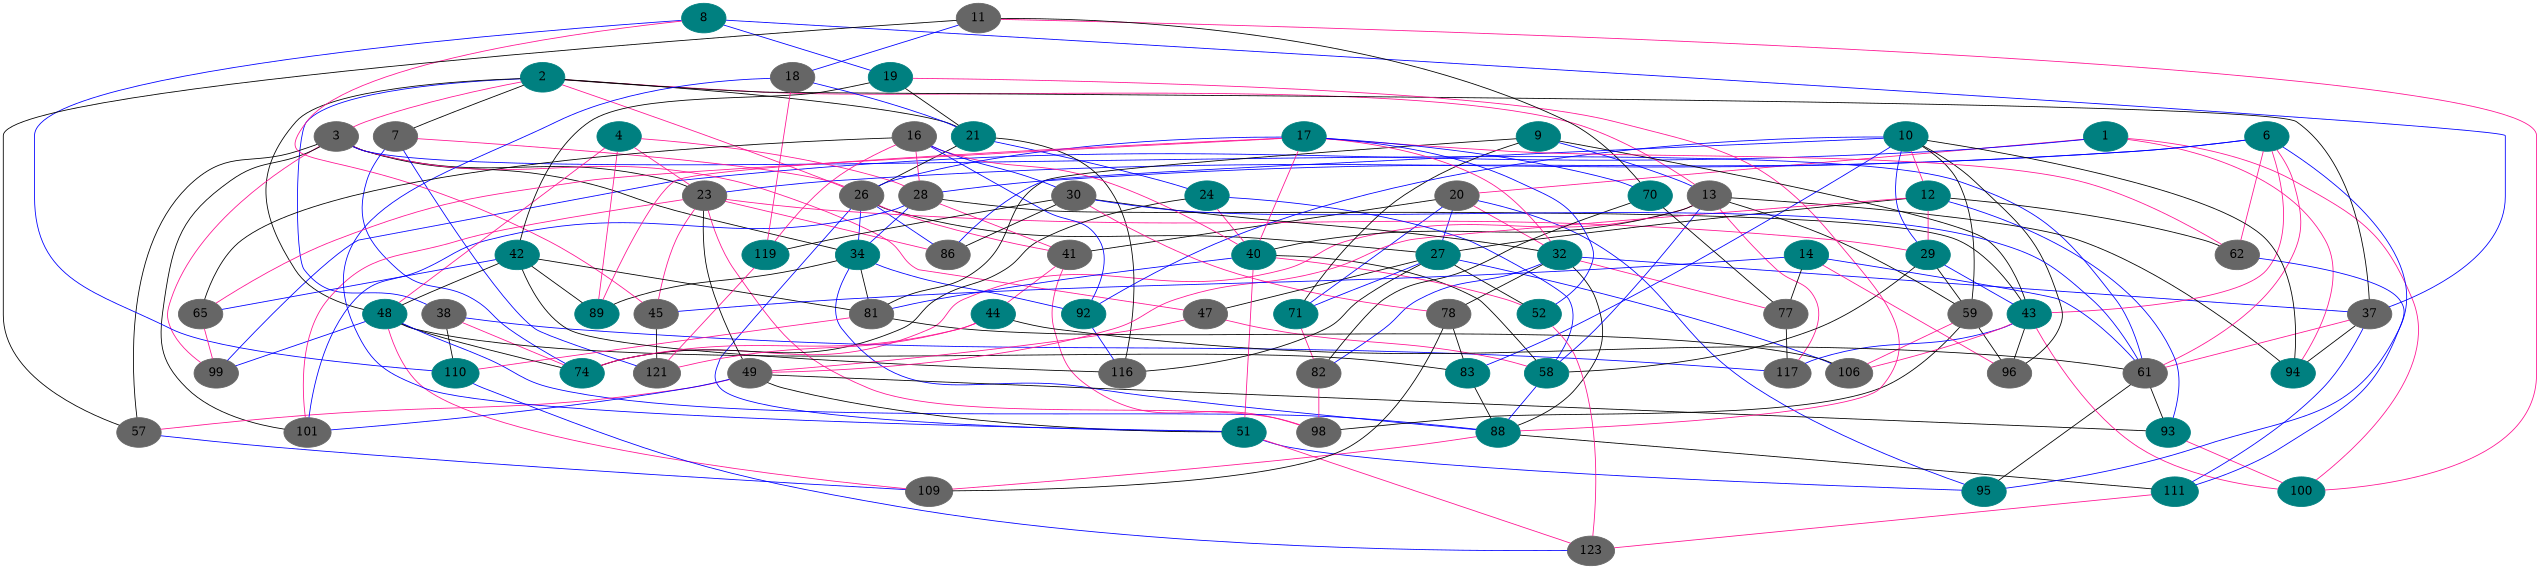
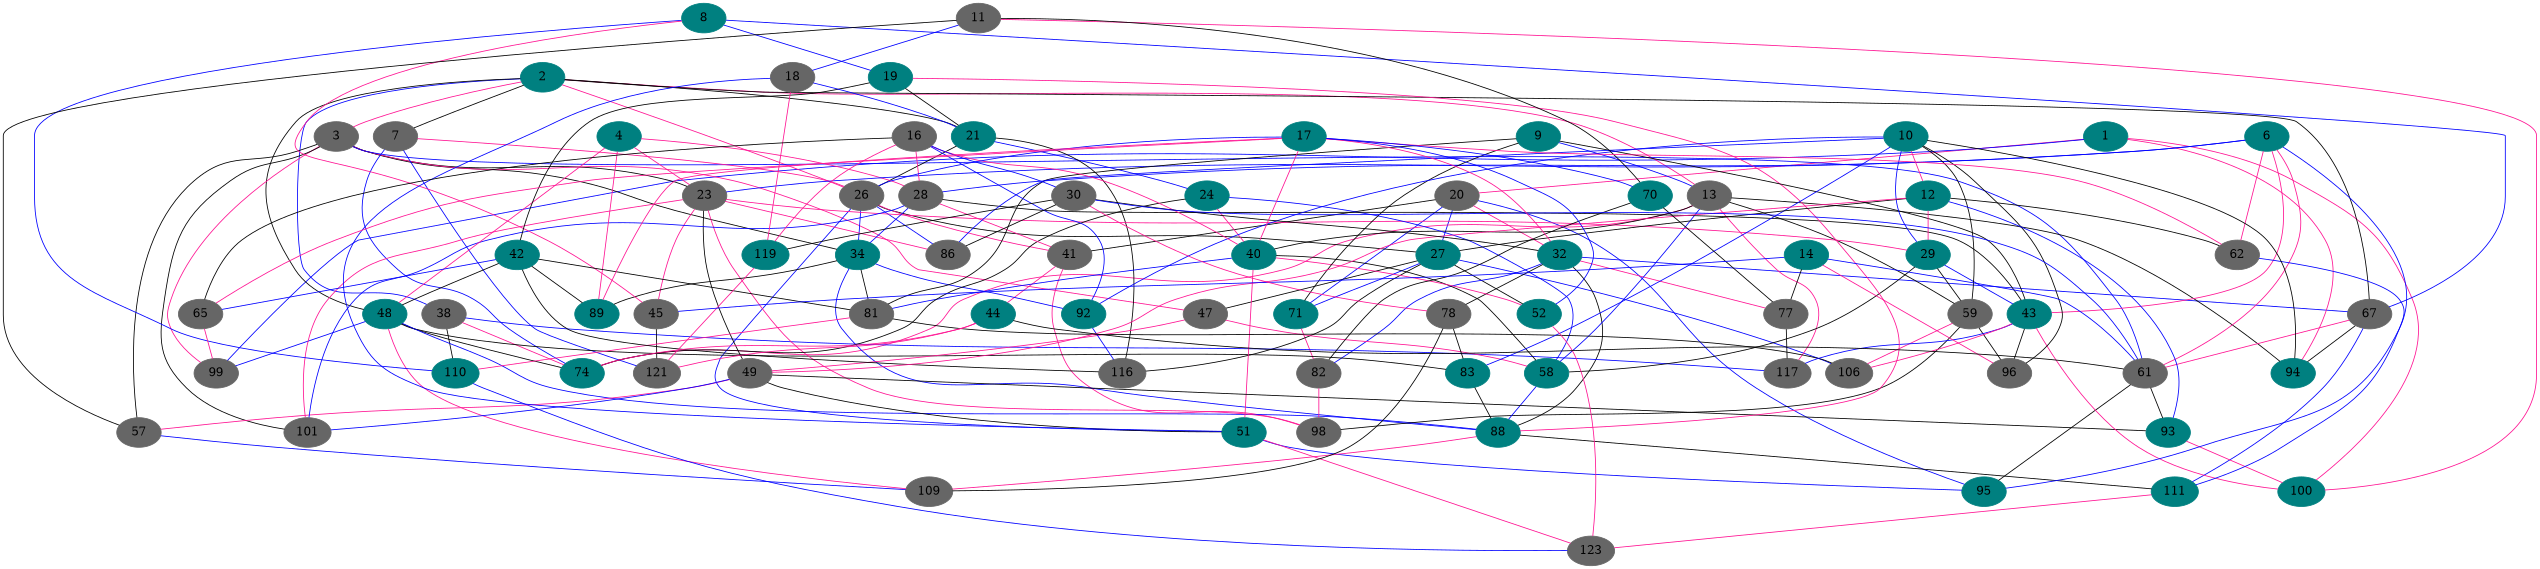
(2370, 314) -> (2370, 314)
